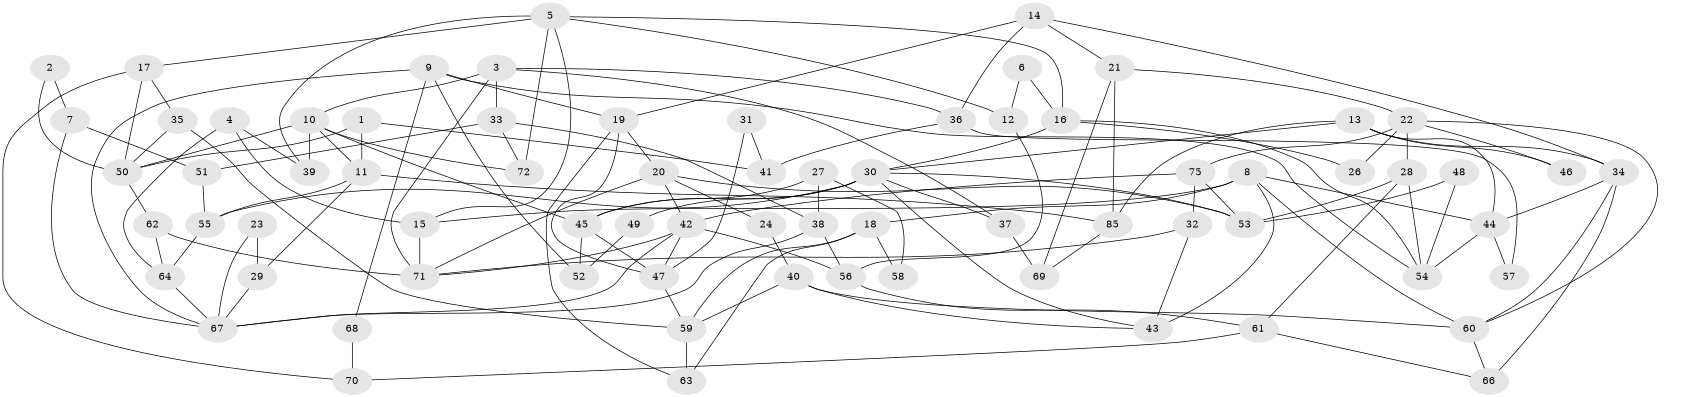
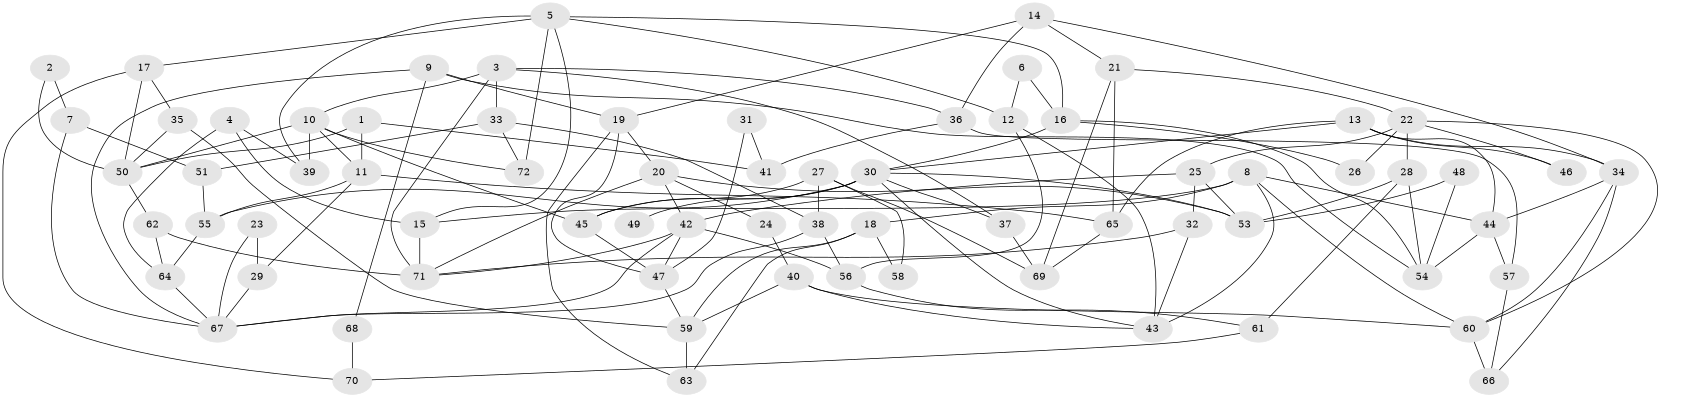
(1196, 173) -> (1196, 173)
none -> (1136, 208)
none -> (936, 224)
(1113, 225) -> (1113, 225)
(579, 277) -> none
(1374, 355) -> (1499, 329)
